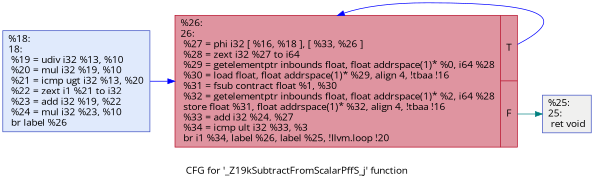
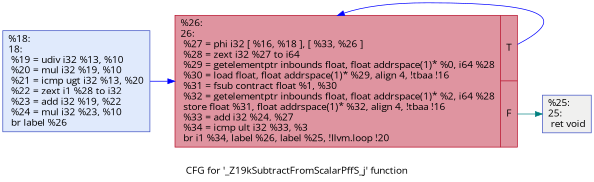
(65, 91) -> (65, 91)
